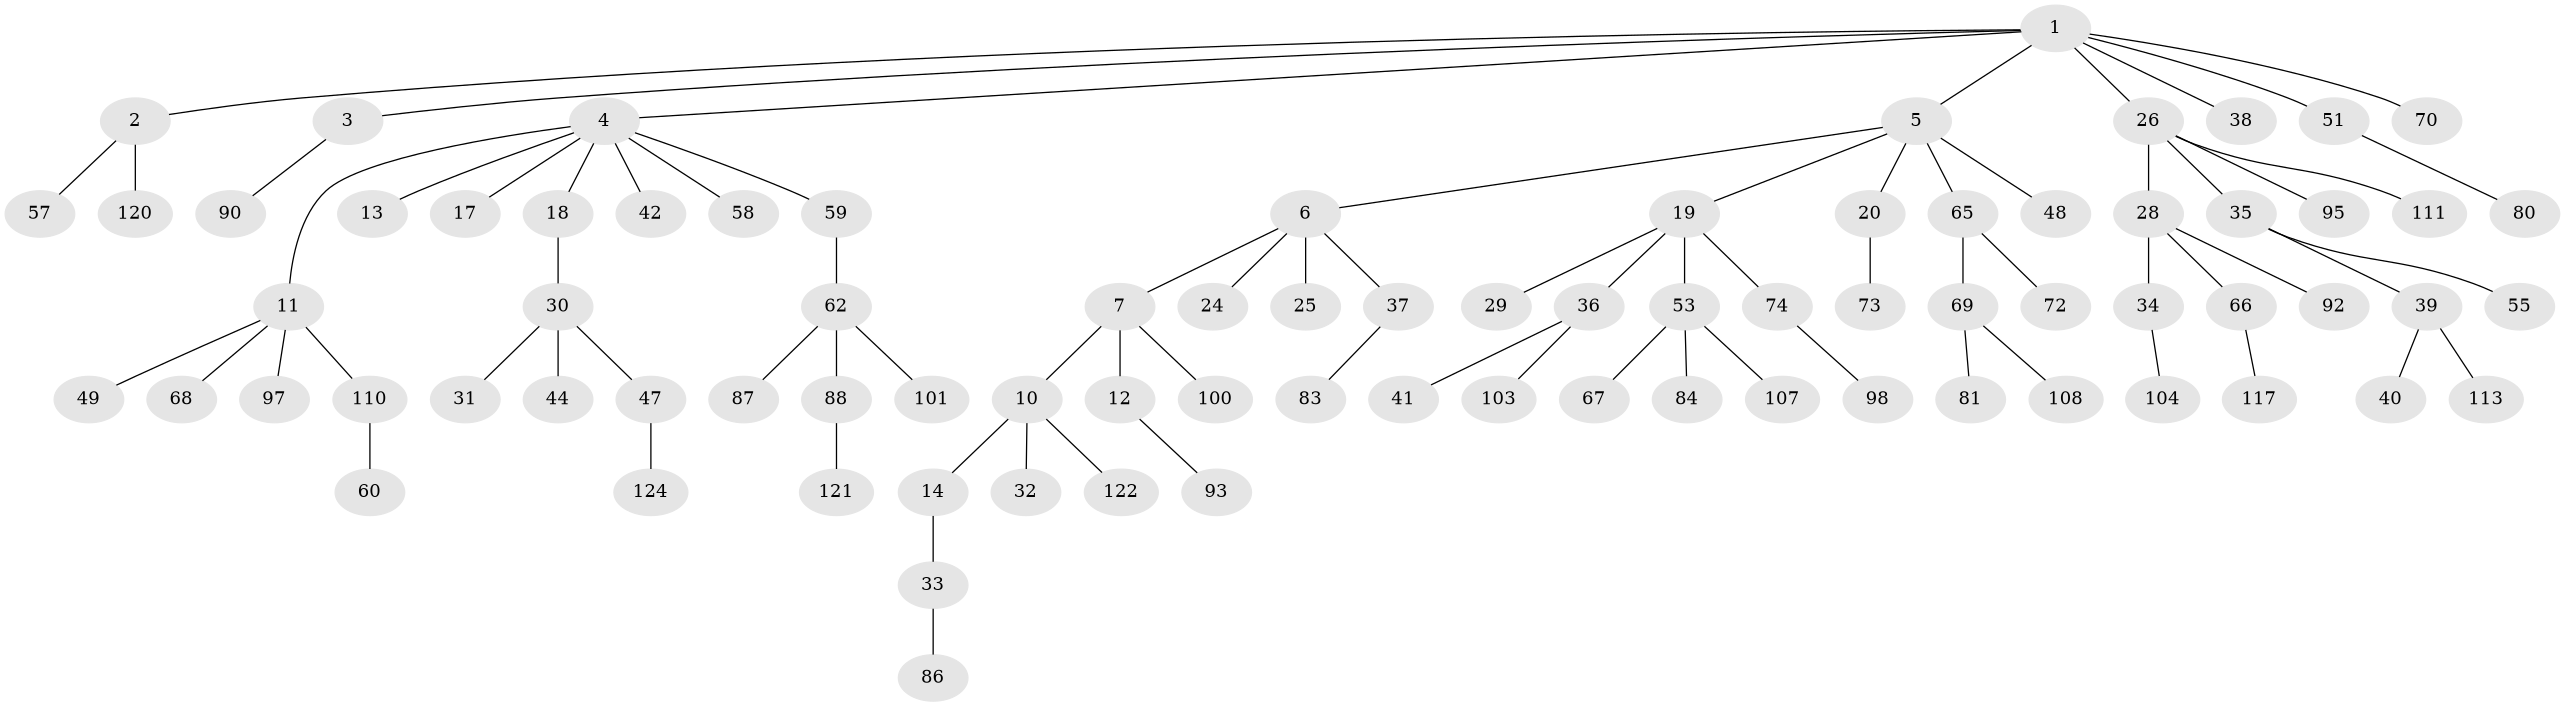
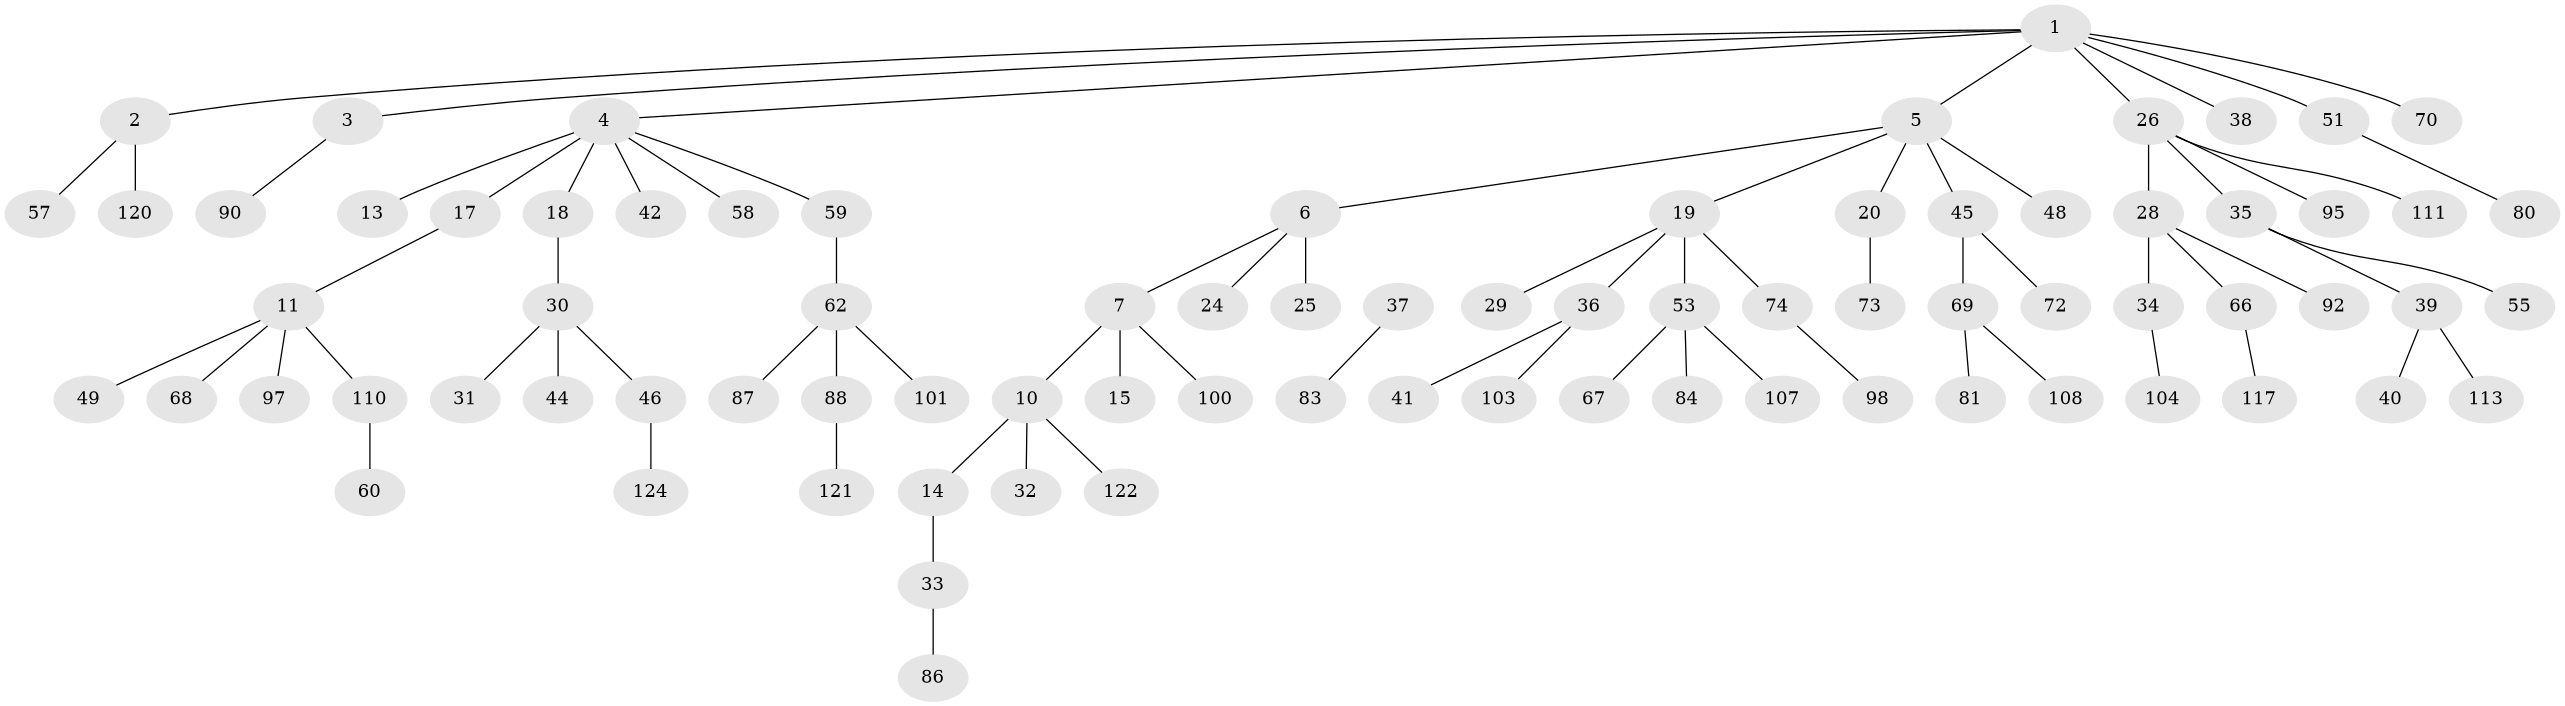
(396, 160) -> (377, 260)
(1963, 214) -> (1963, 214)
(1352, 260) -> none
(651, 400) -> (651, 400)
(1120, 400) -> (1120, 400)
(1217, 492) -> none
